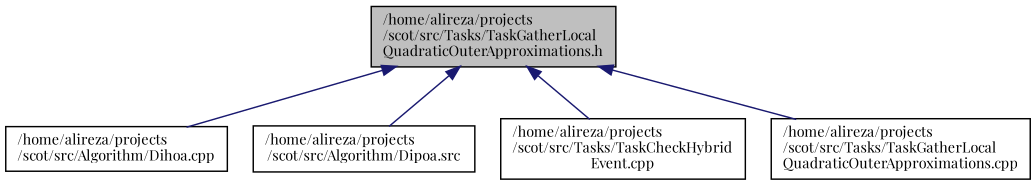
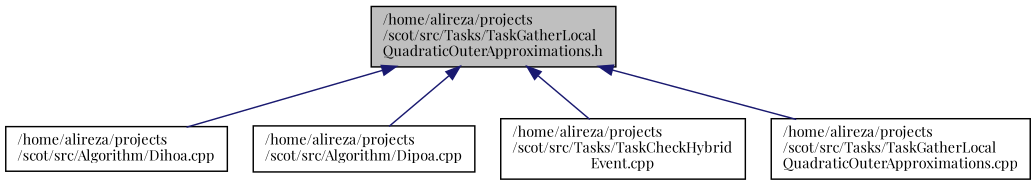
(364, 149) -> (364, 149)
